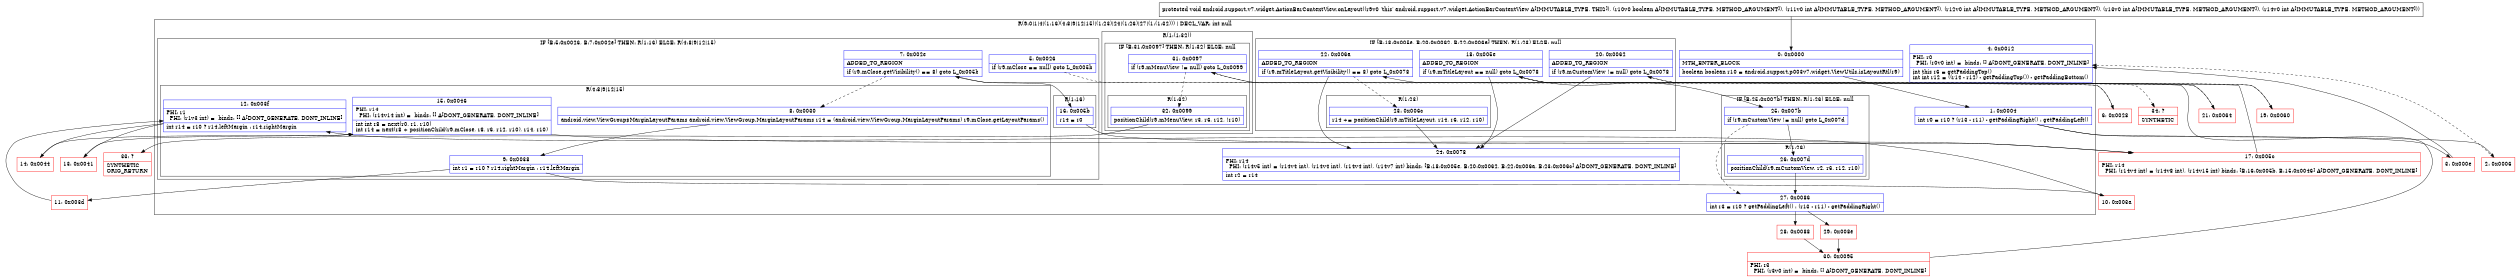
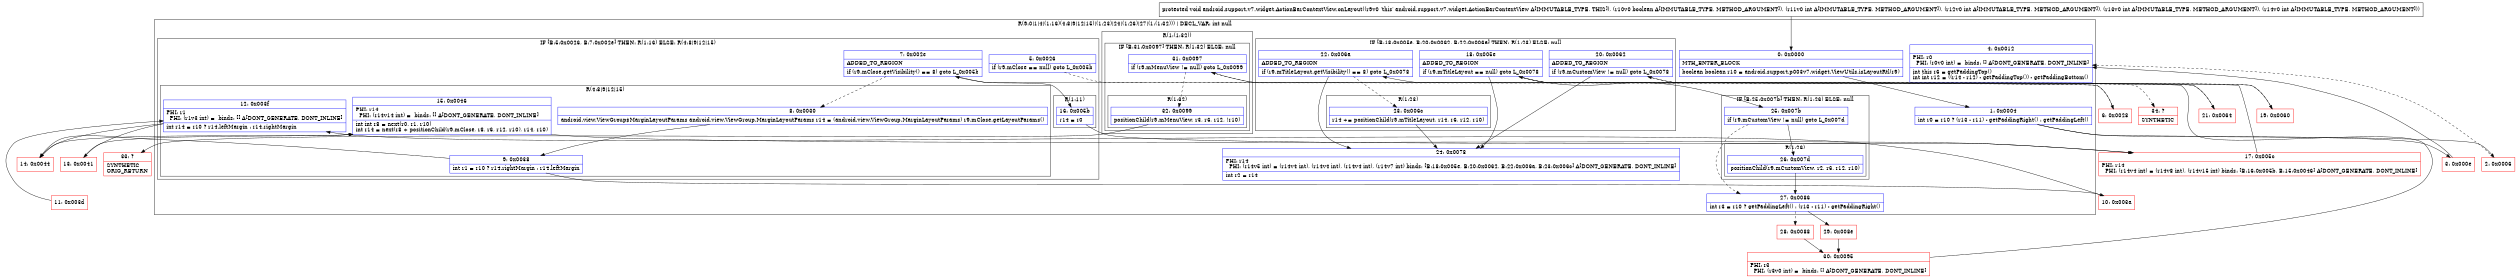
(1075, 100) -> (1075, 100)
(271, 184) -> (243, 144)
(1795, 217) -> (1795, 217)
